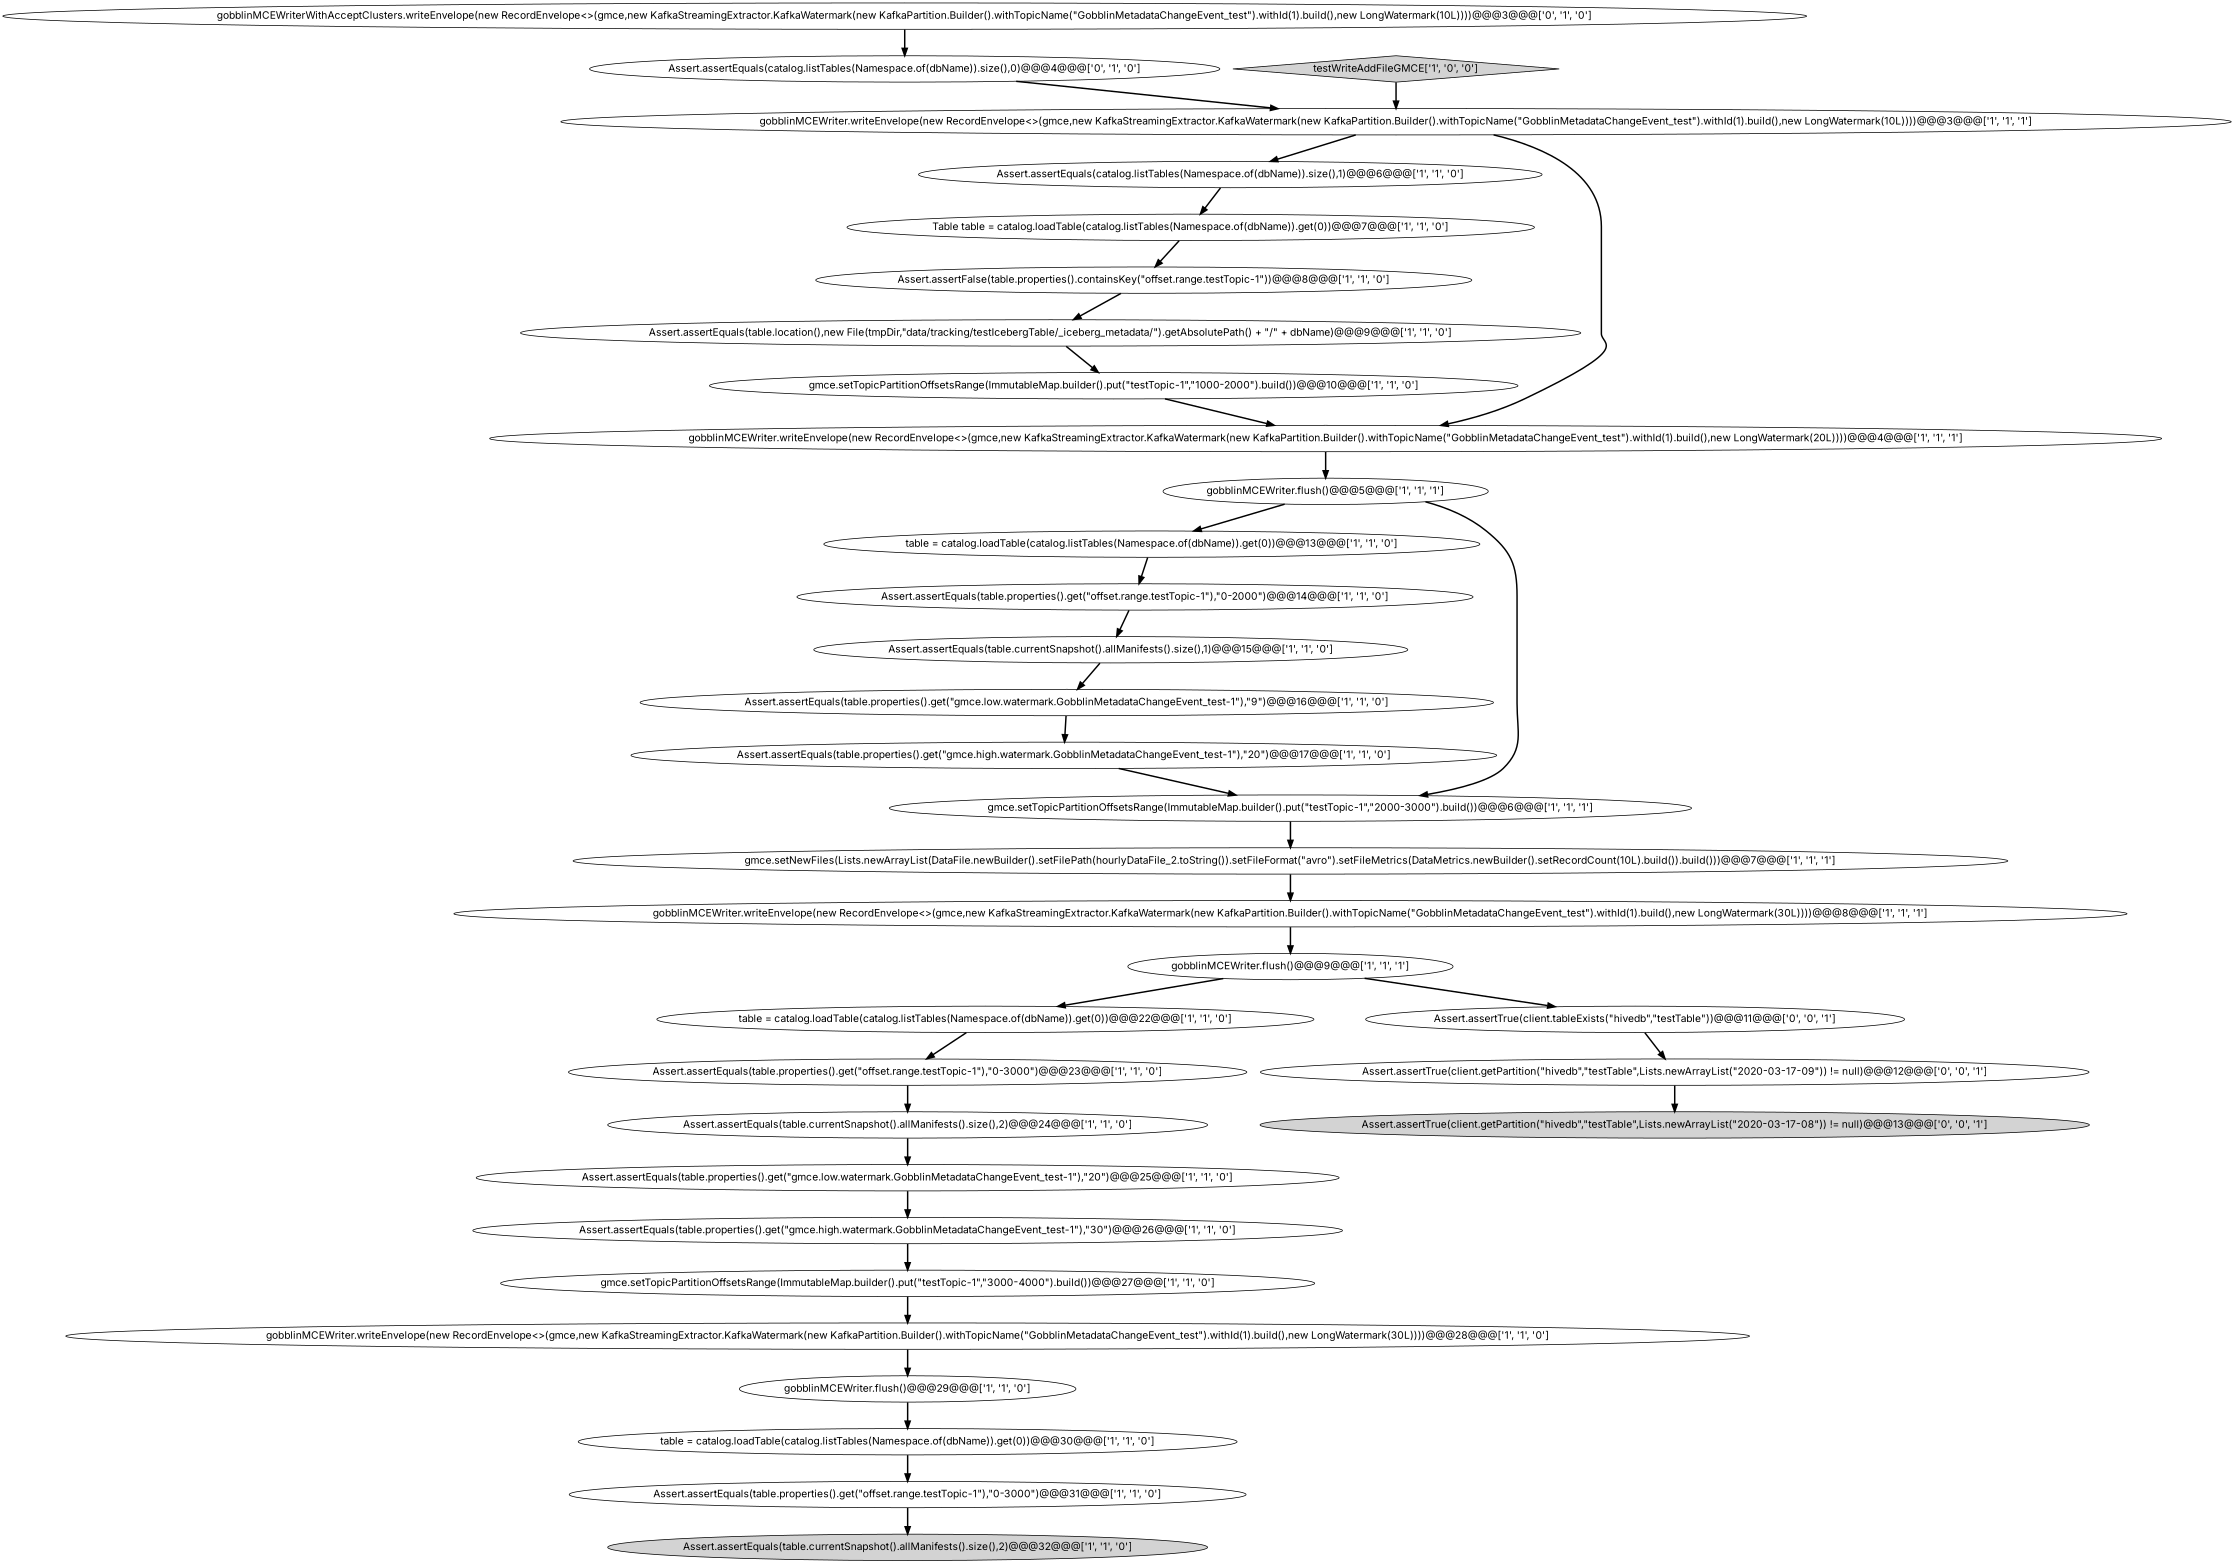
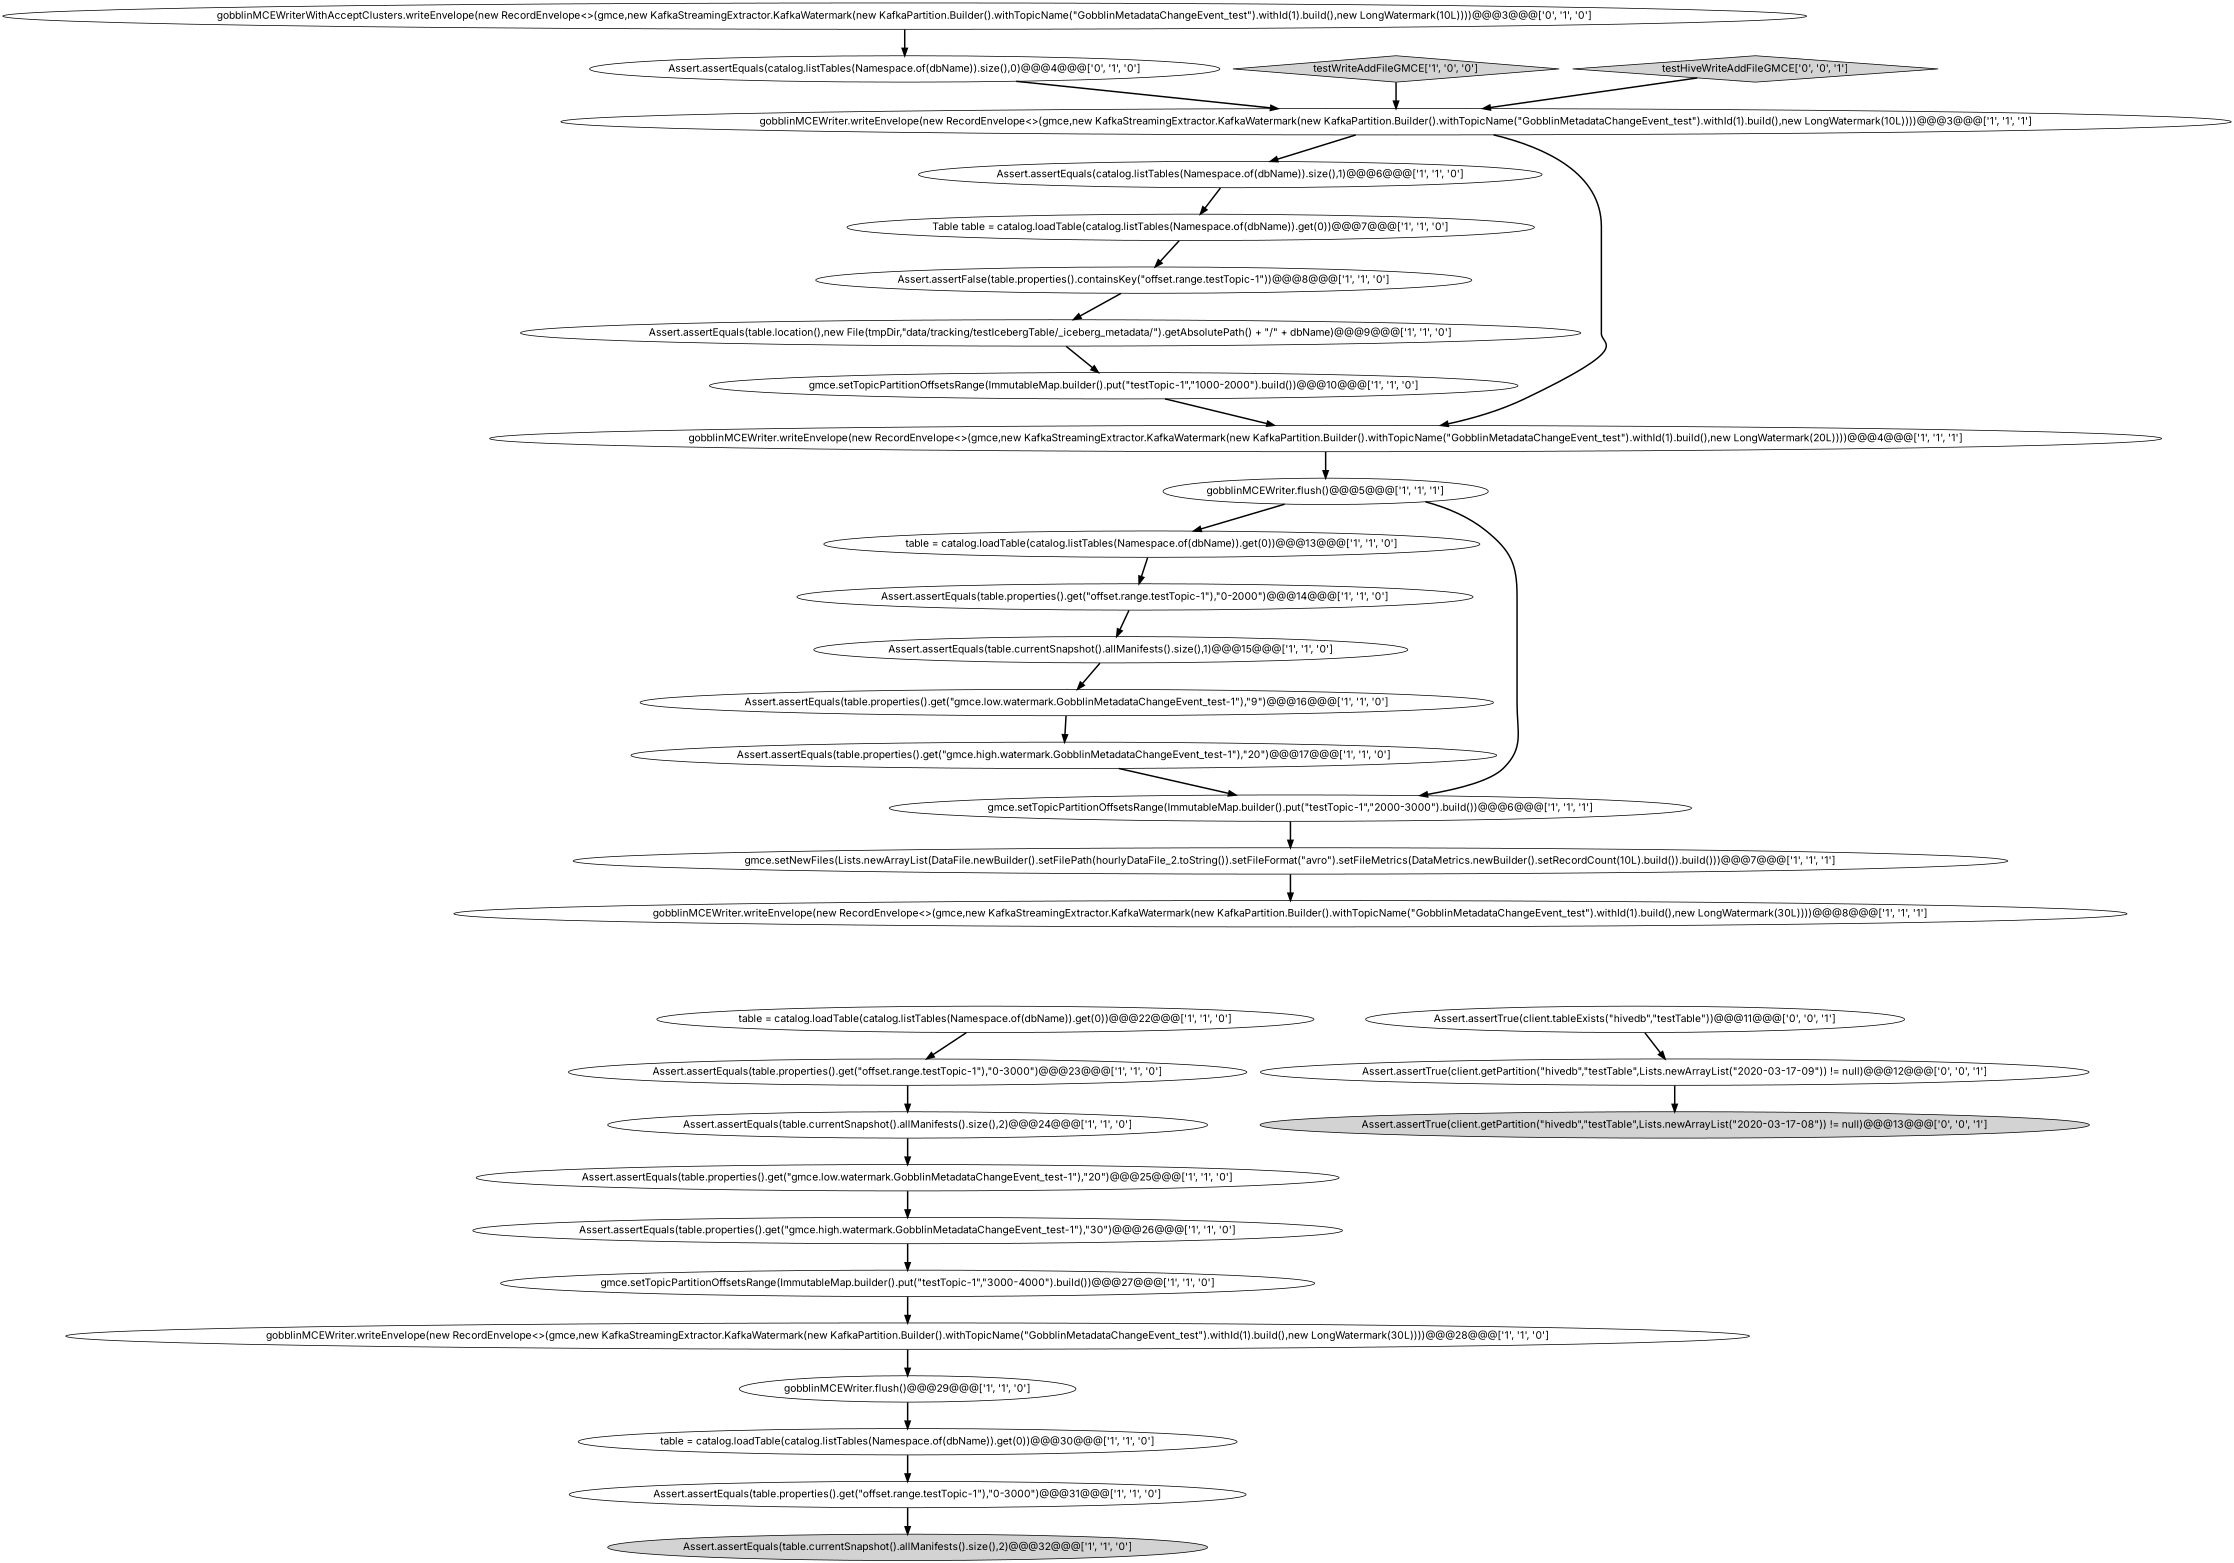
none -> (1755, 69)
(1290, 967) -> none
